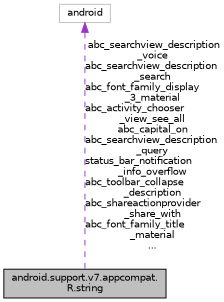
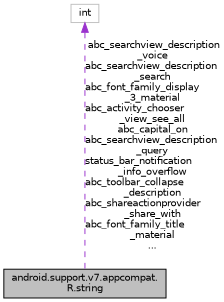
(85, 13) -> (85, 13)
